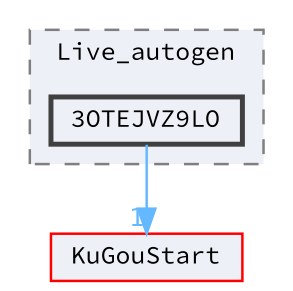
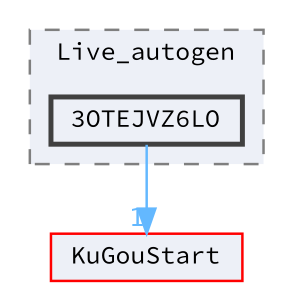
(147, 121) -> (147, 121)
